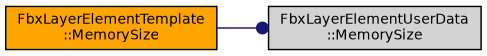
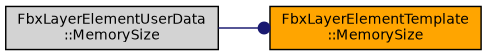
(237, 28) -> (238, 28)
